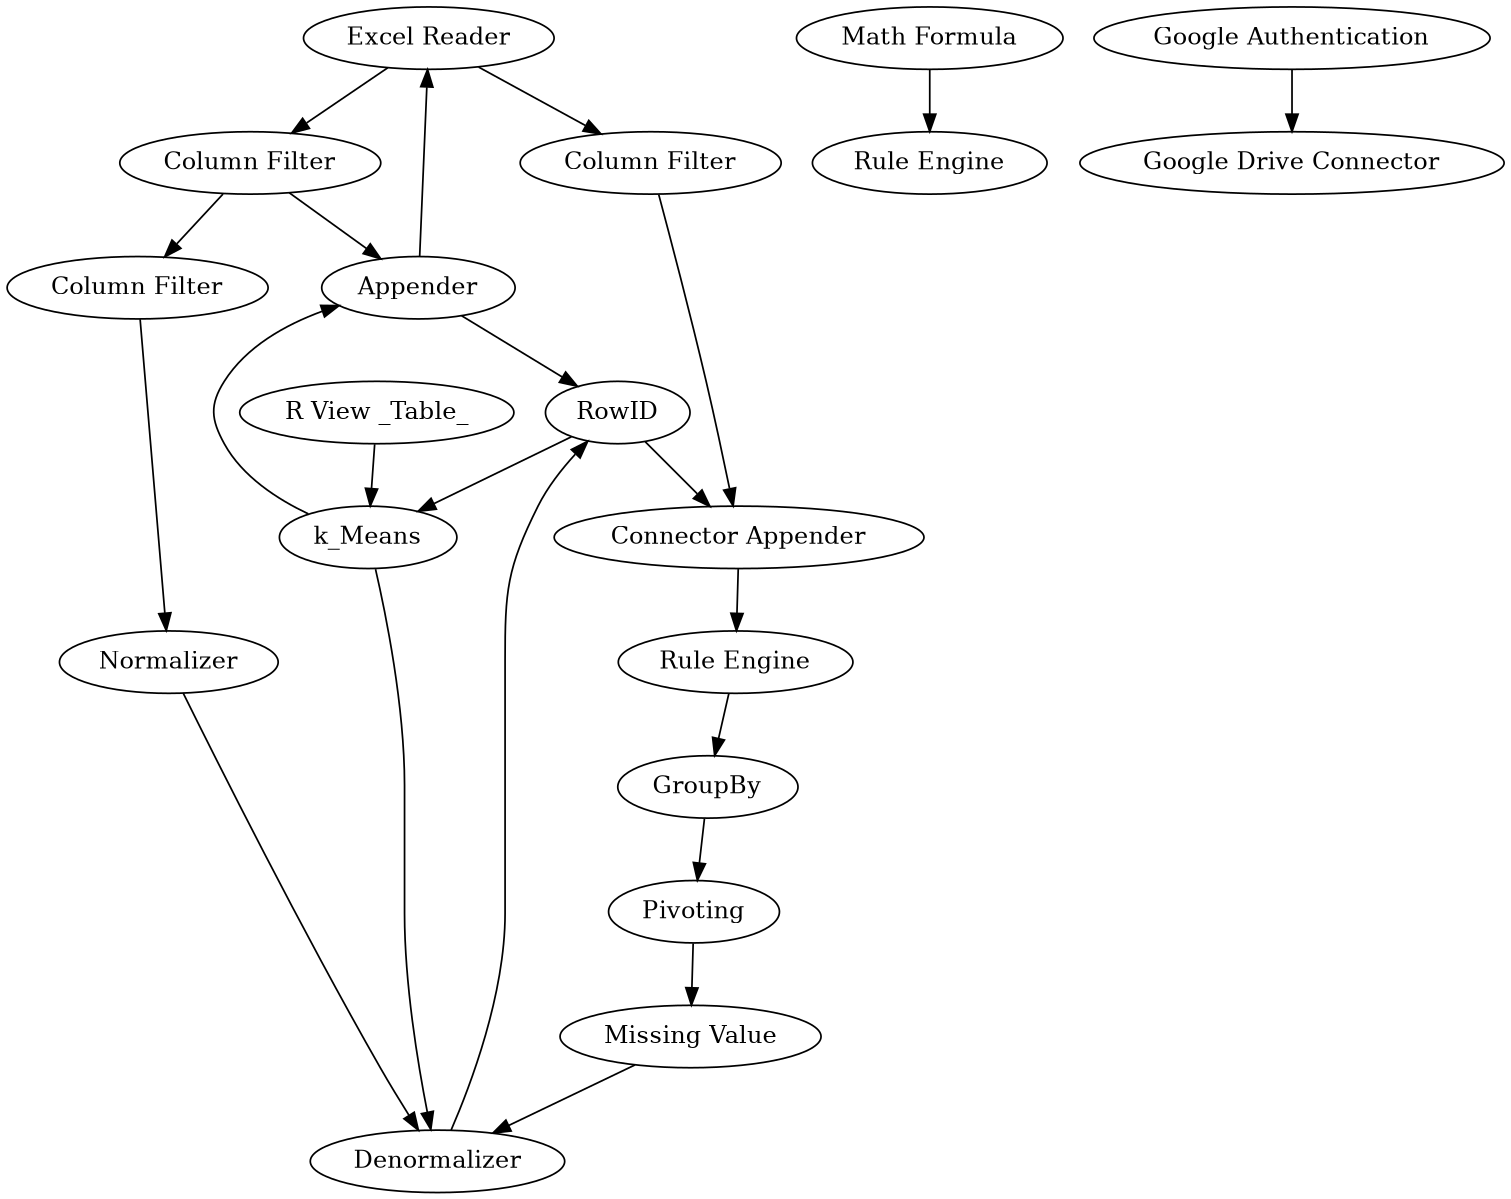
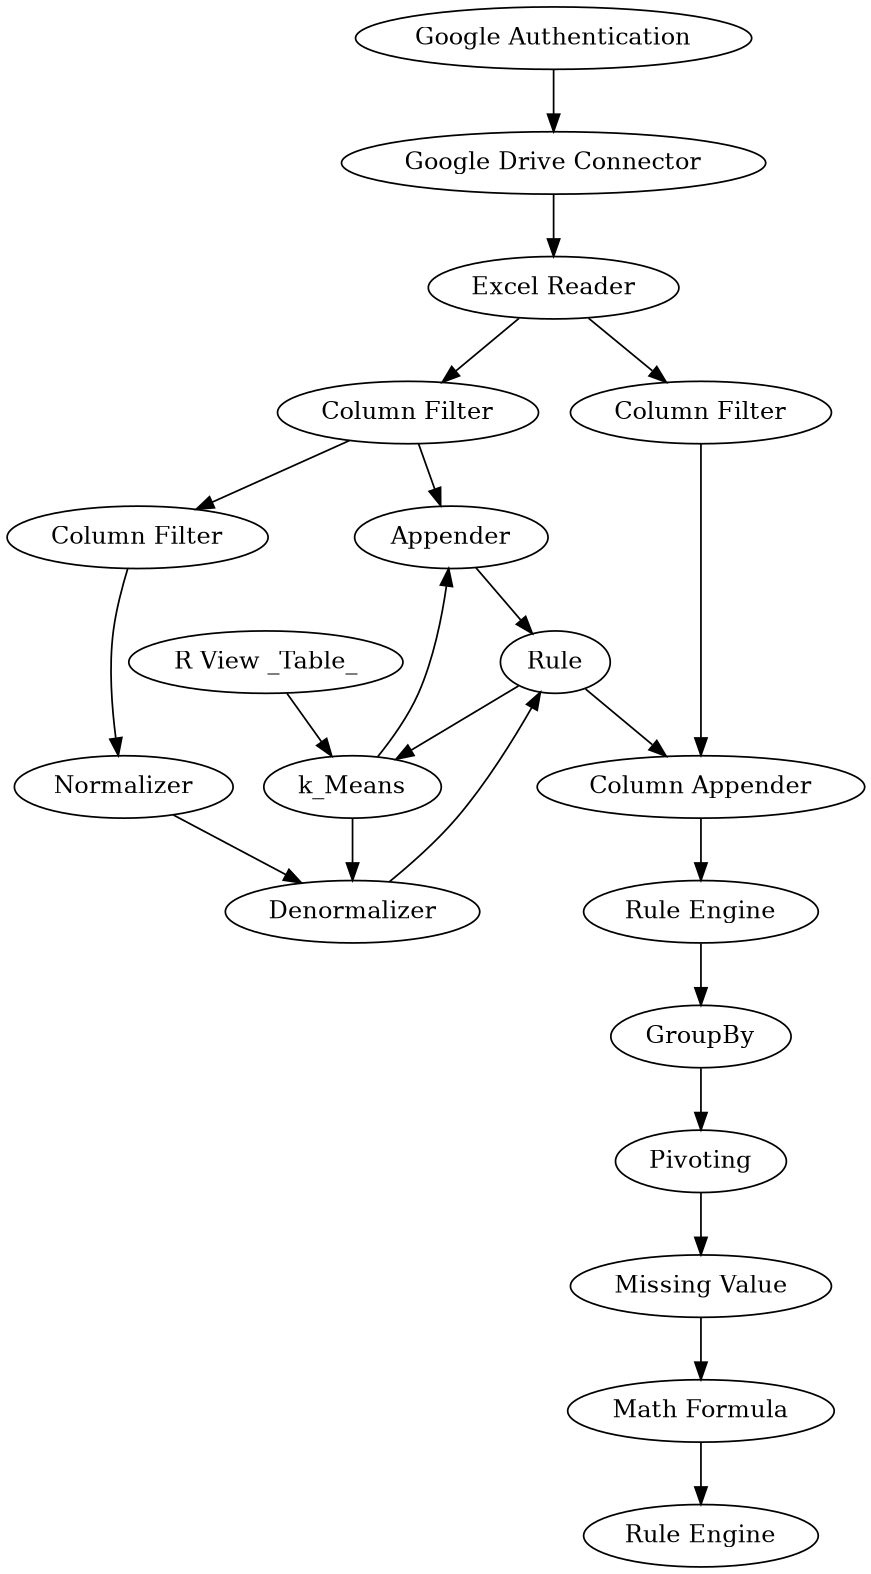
(423, 172) -> (554, 217)
(618, 413) -> (555, 662)
(739, 537) -> (701, 787)
(572, 1095) -> (701, 1340)
